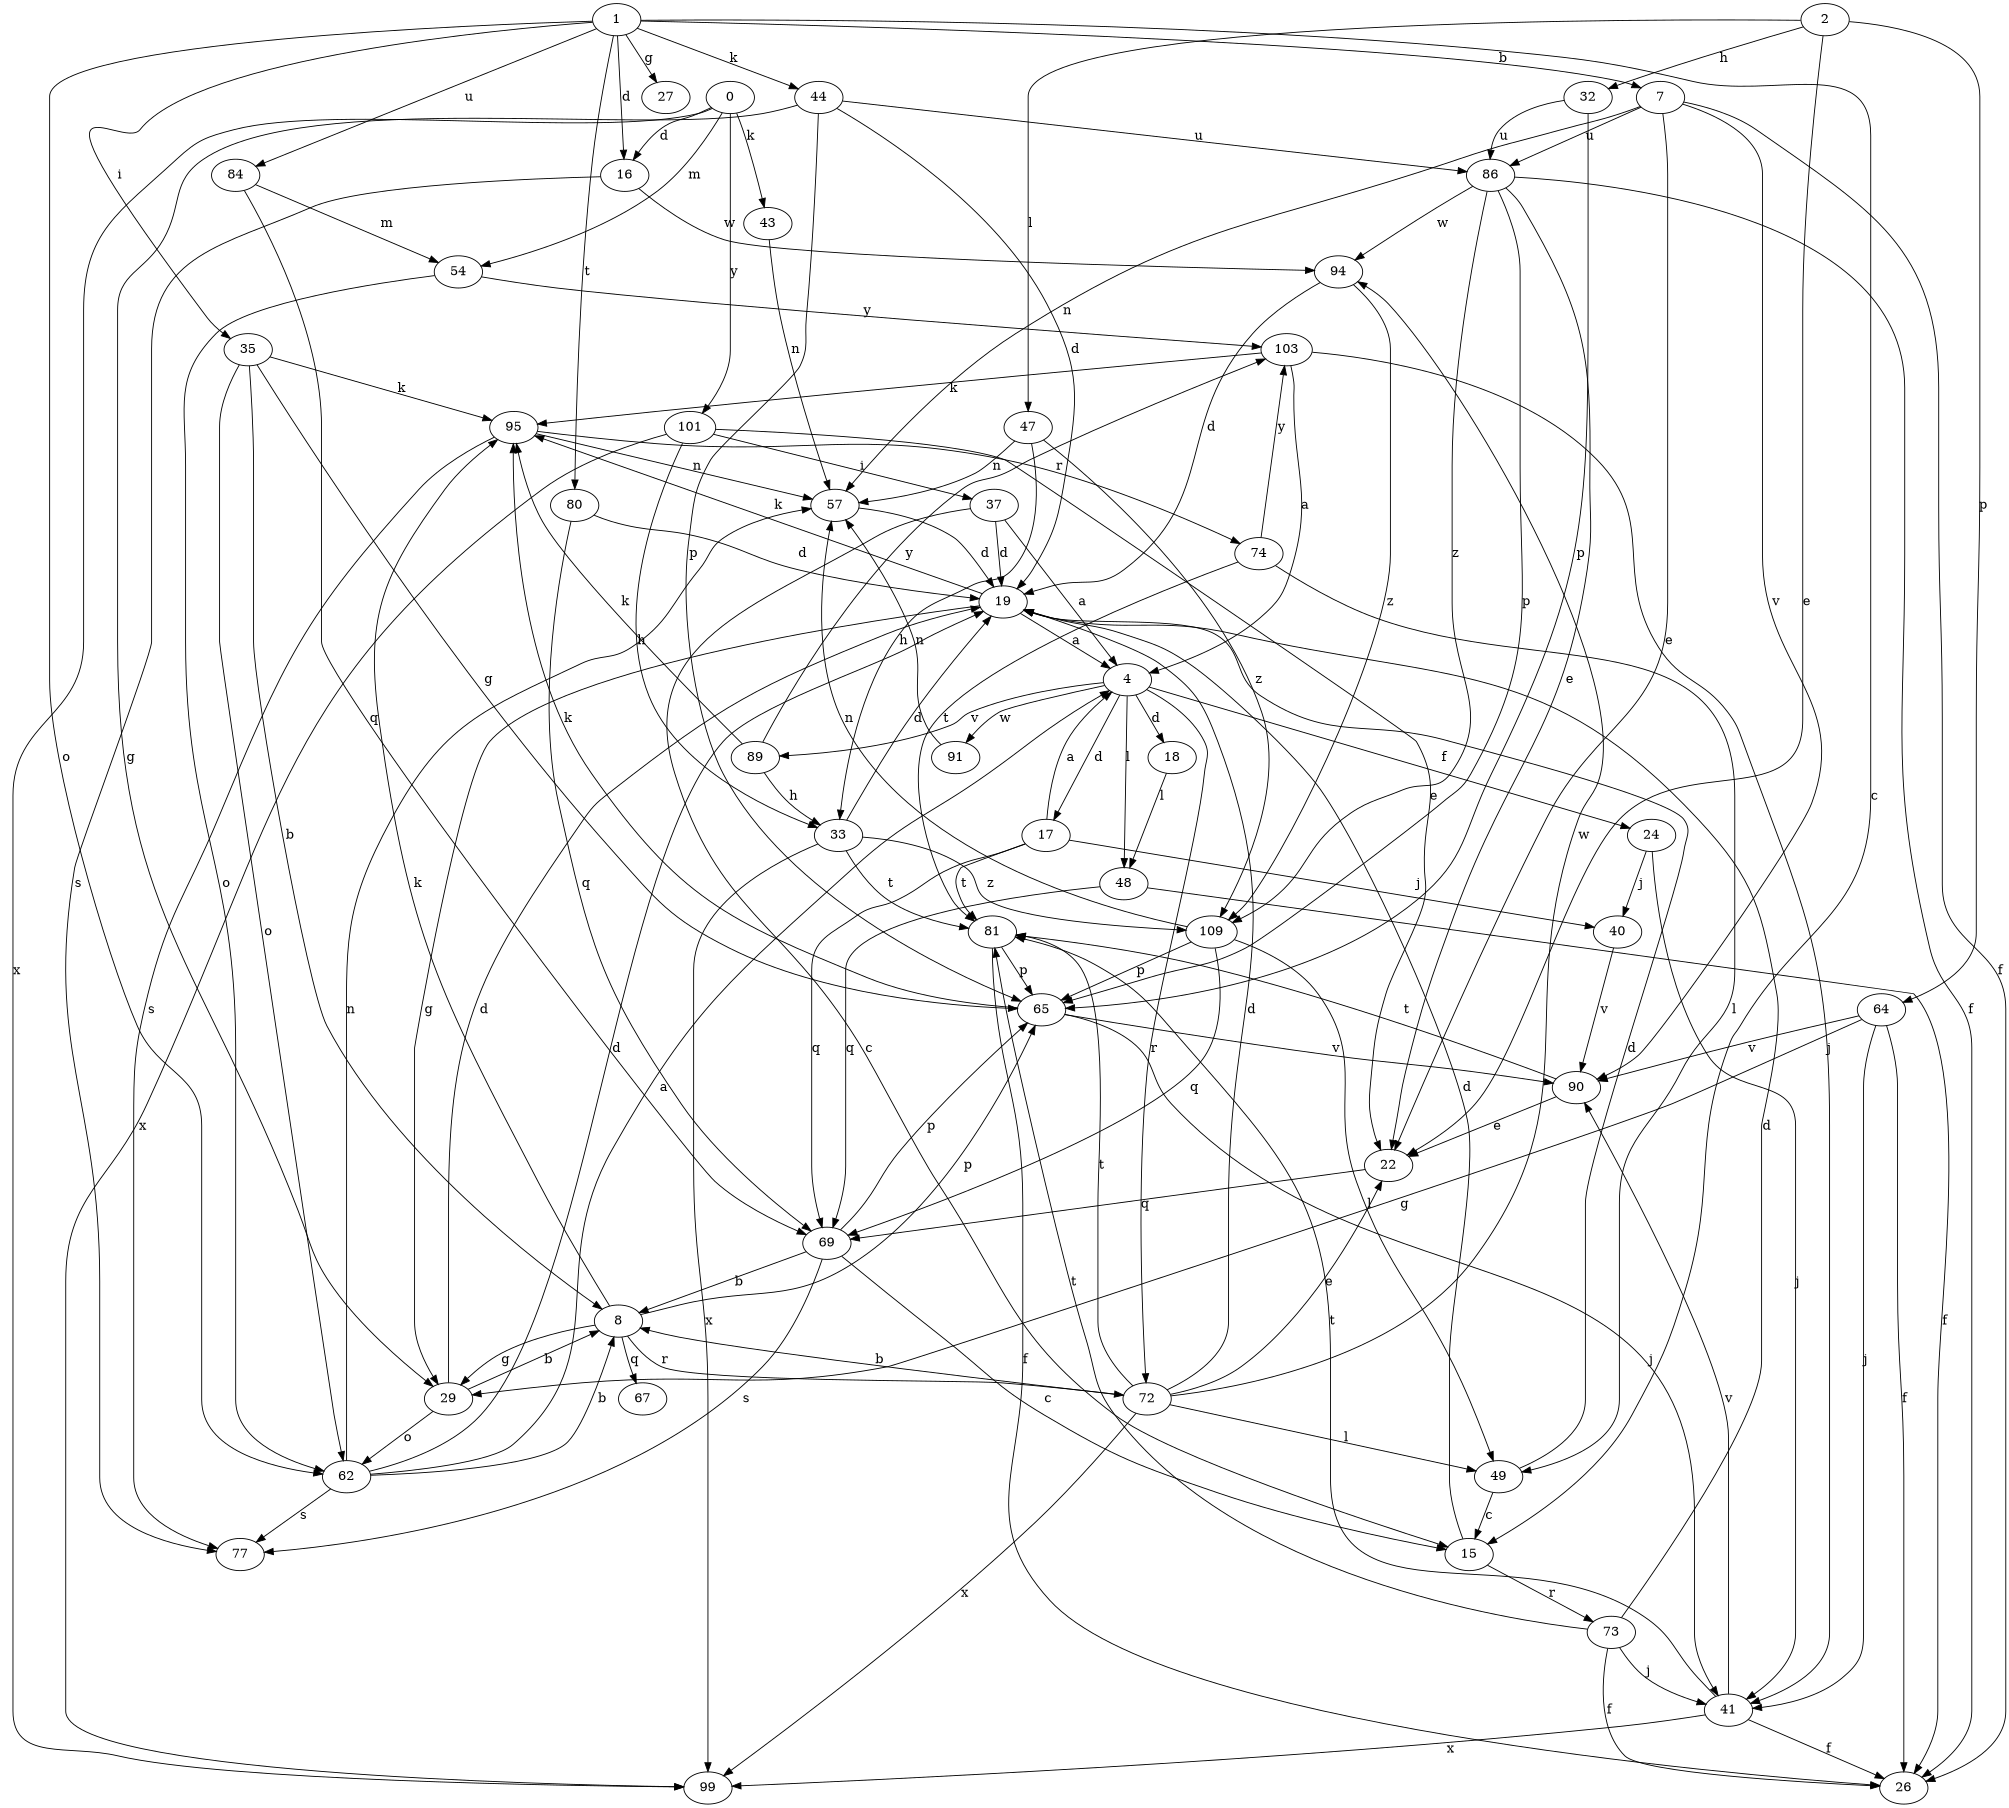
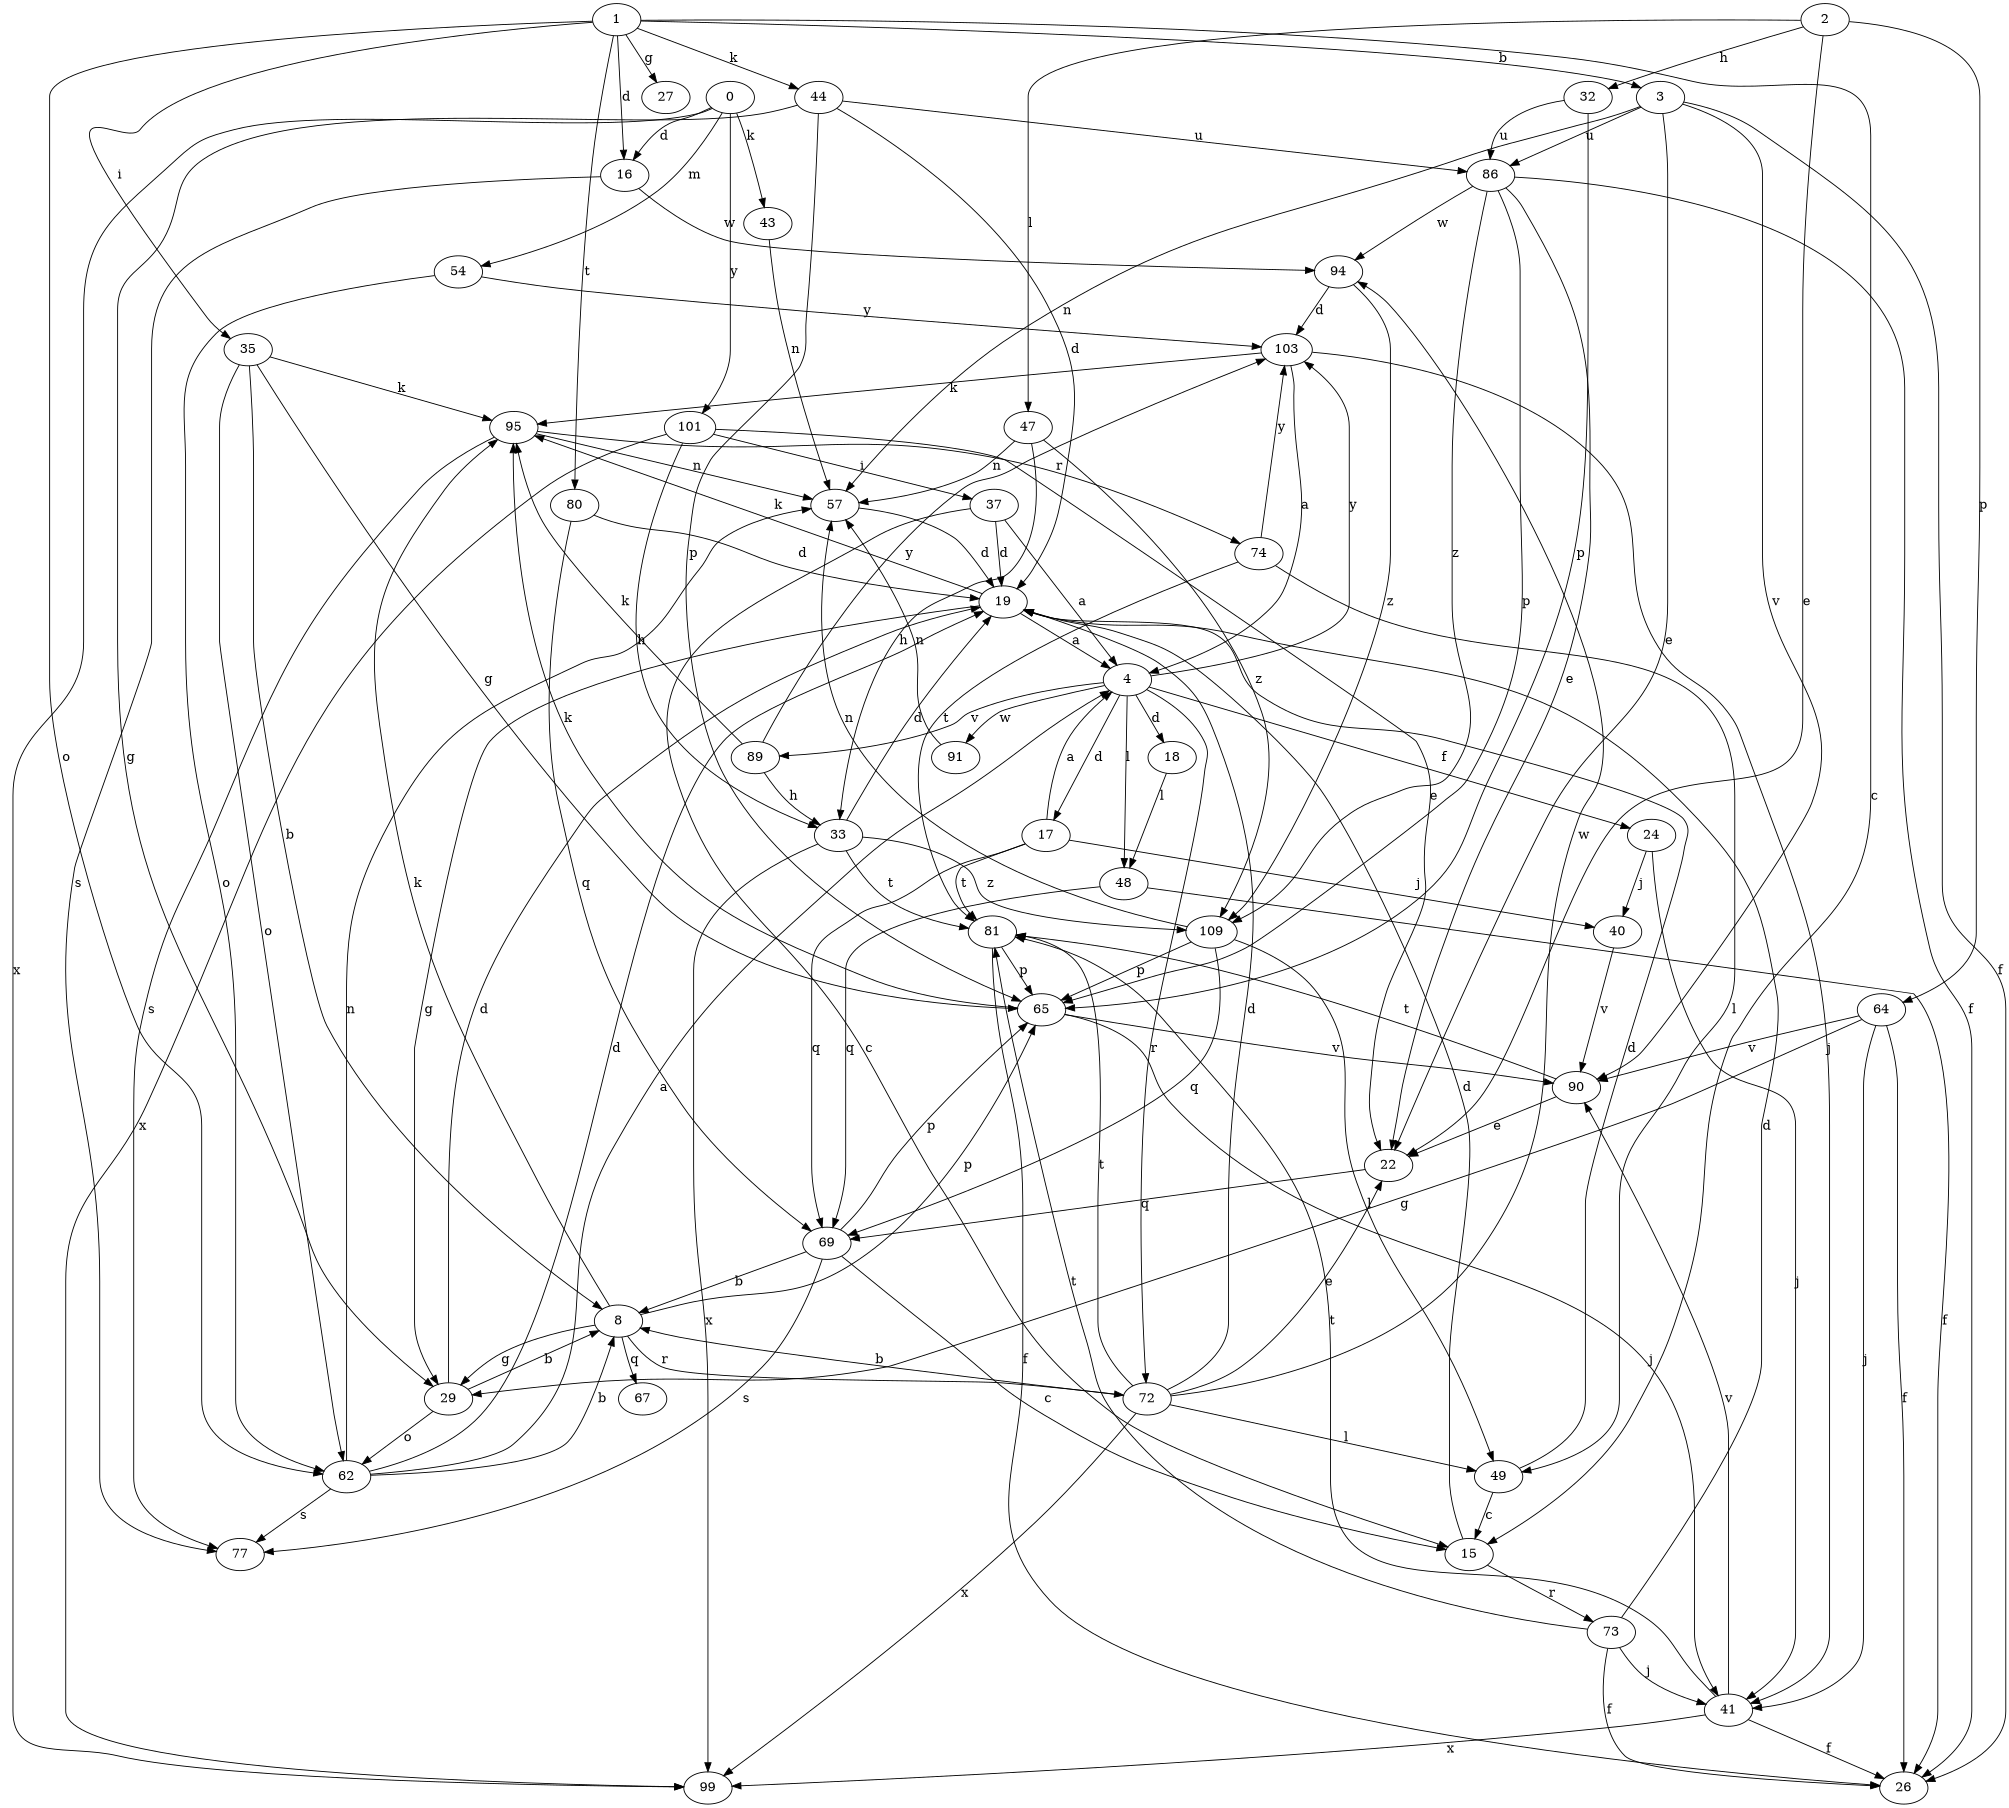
(1661, 97) -> (1661, 97)
(236, 175) -> none
(1194, 461) -> (1315, 307)
none -> (1349, 588)
